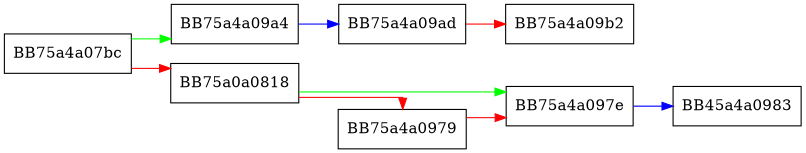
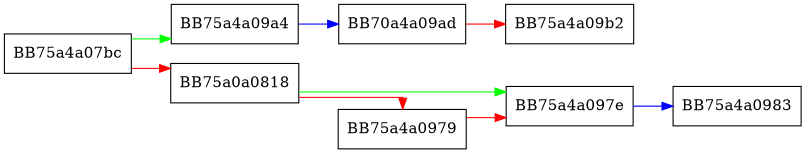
(402, 24) -> (402, 24)
(737, 106) -> (737, 106)
